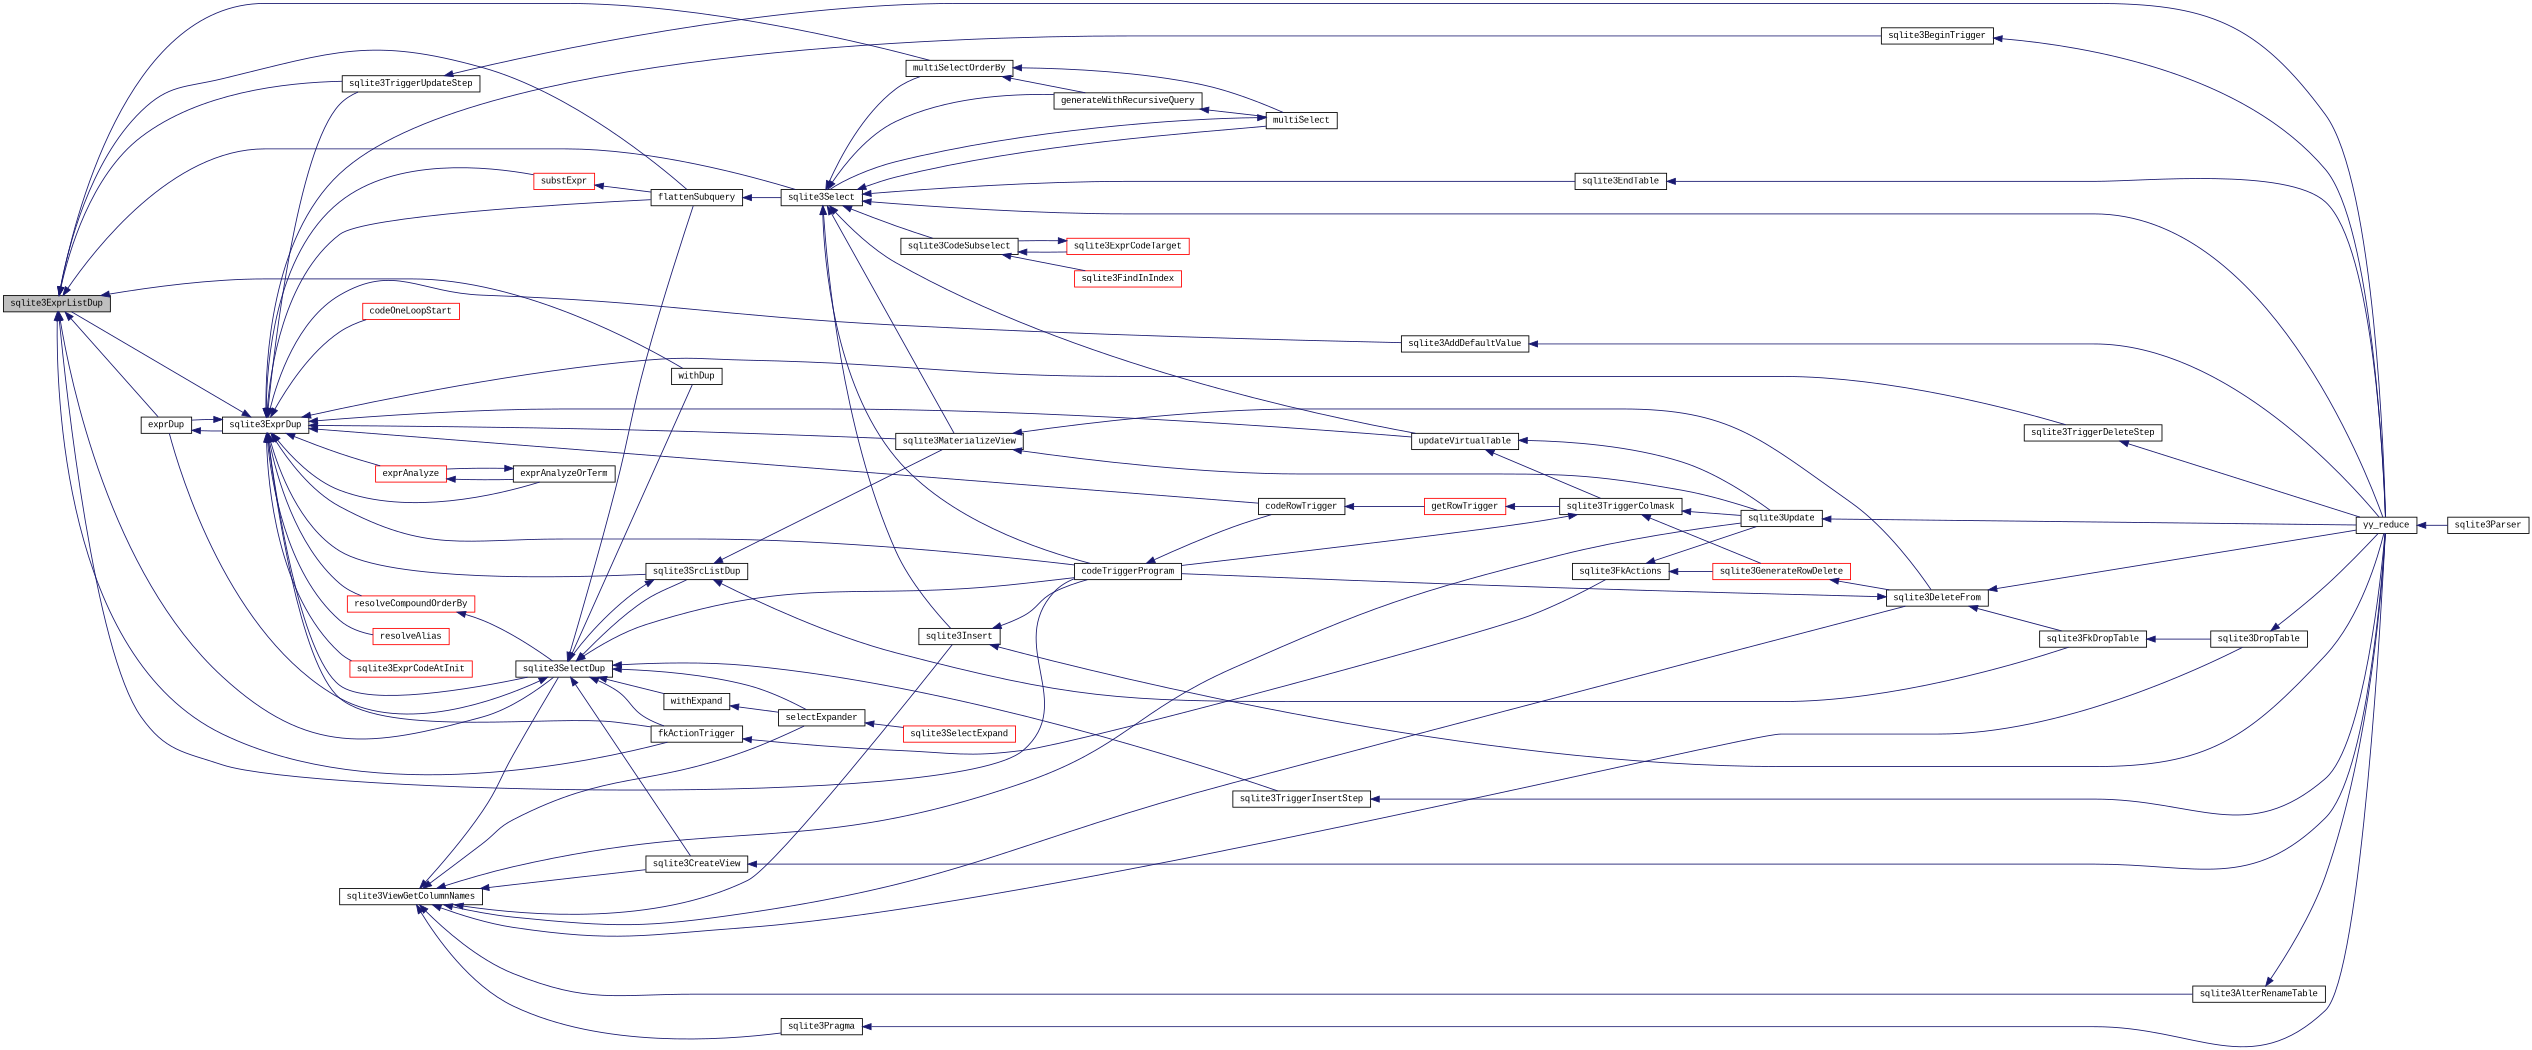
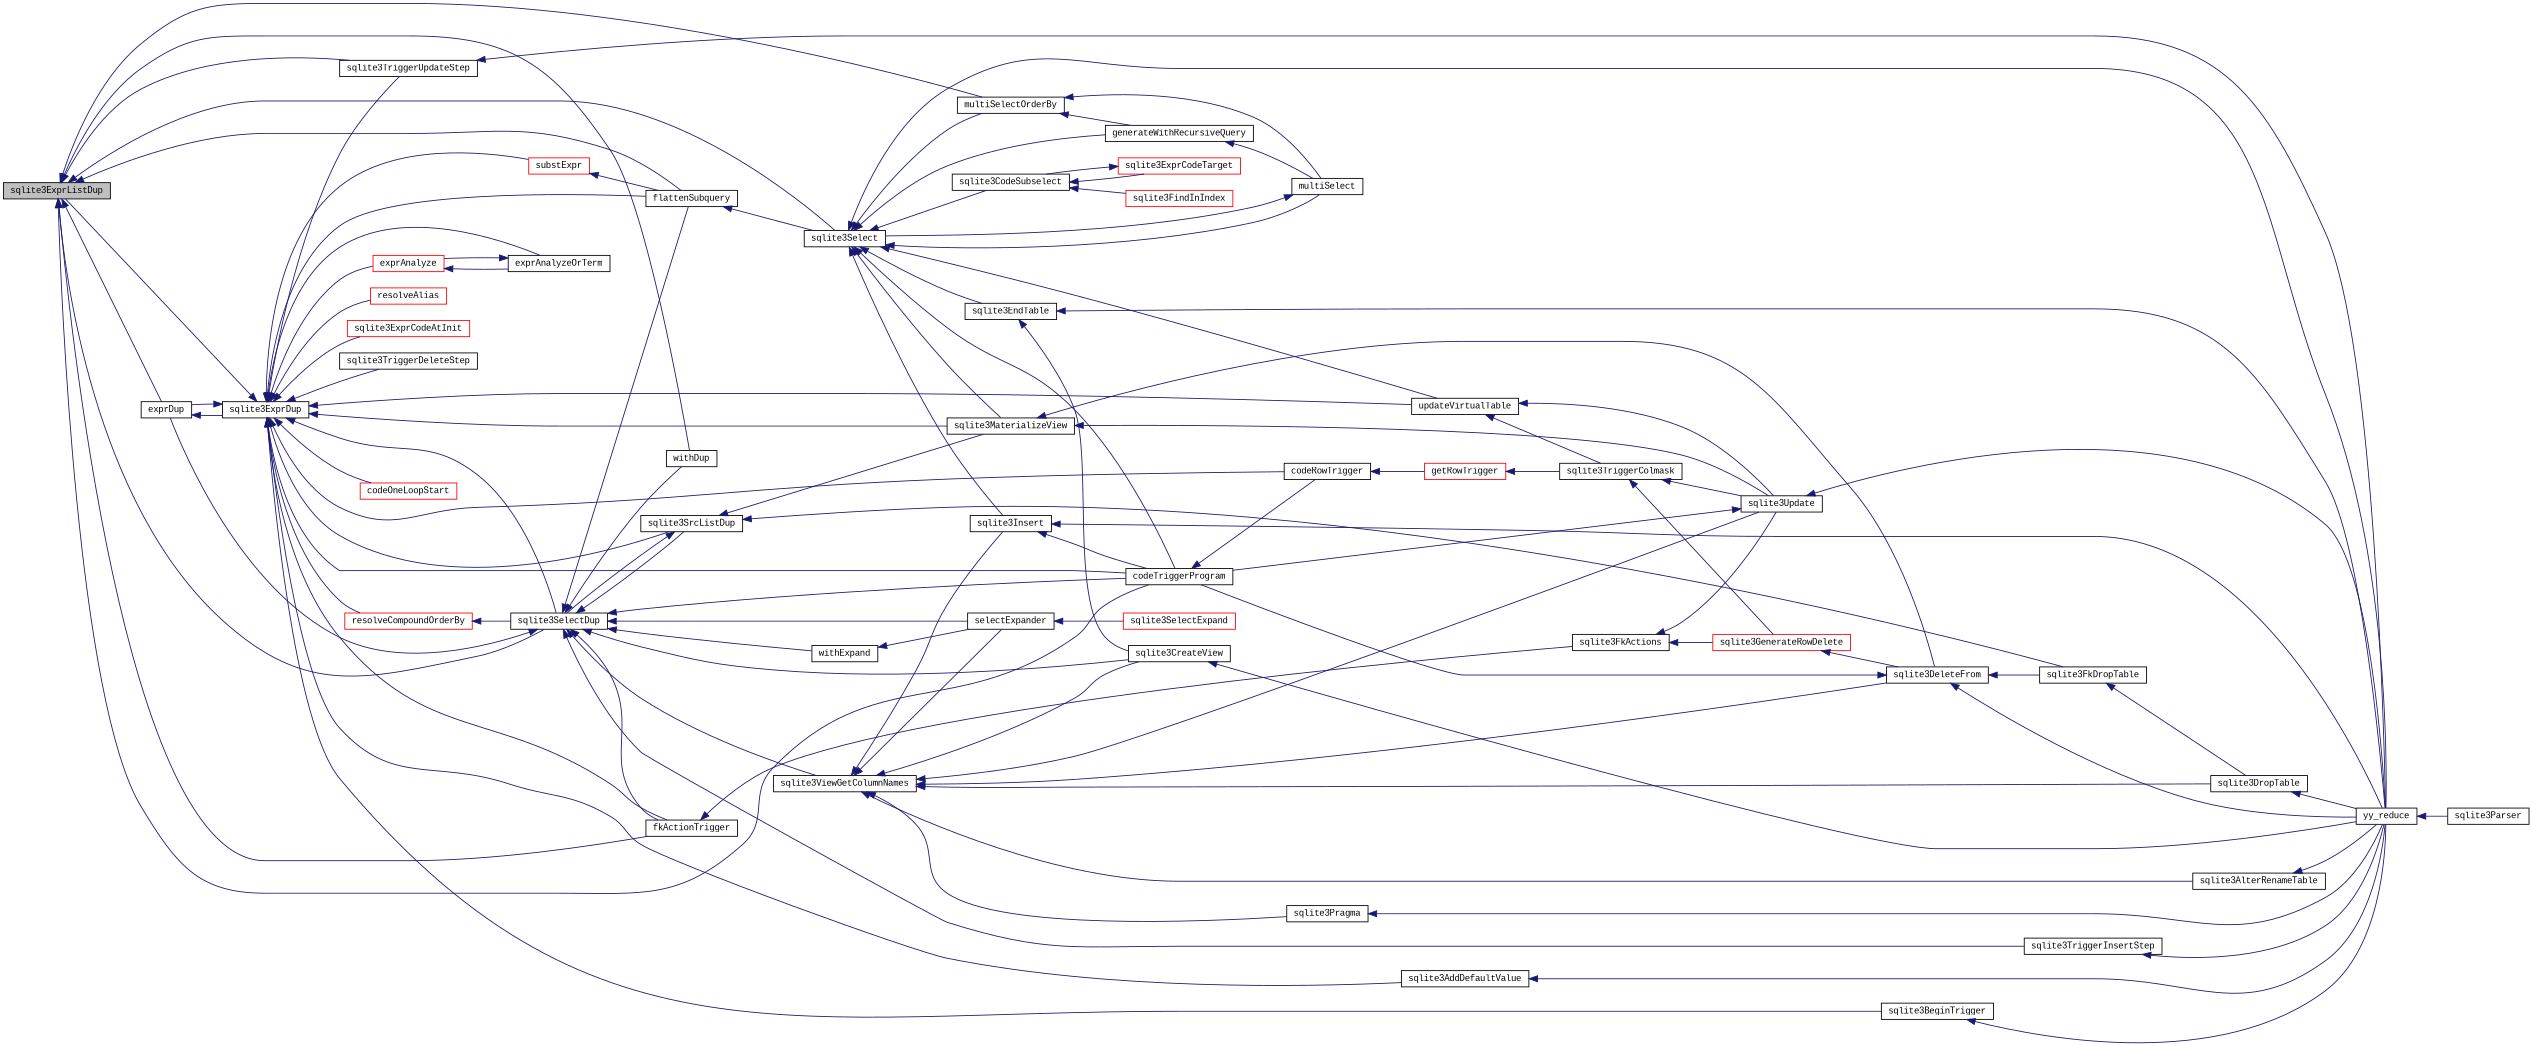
(2244, 480) -> none
none -> (1083, 490)
(1375, 543) -> (1483, 540)
(501, 778) -> (684, 723)
